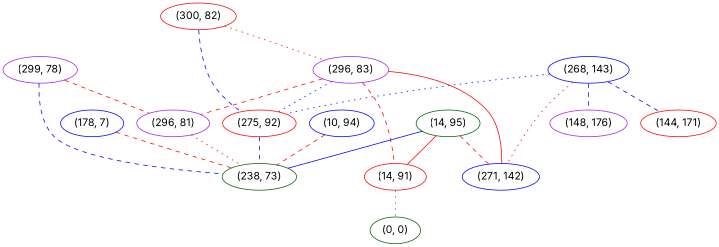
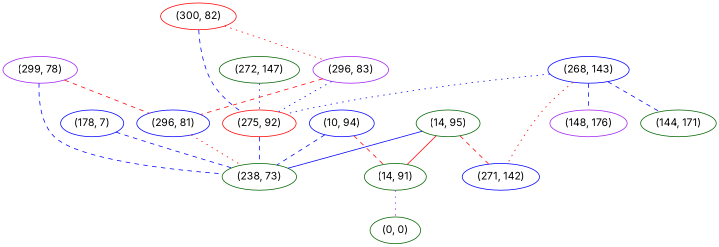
none -> (259, 70)
(467, 94) -> none
(385, 120) -> (369, 151)
(173, 123) -> (173, 123)
(678, 123) -> (678, 123)
(174, 150) -> (174, 150)
(301, 150) -> (301, 150)
(395, 177) -> (395, 177)
